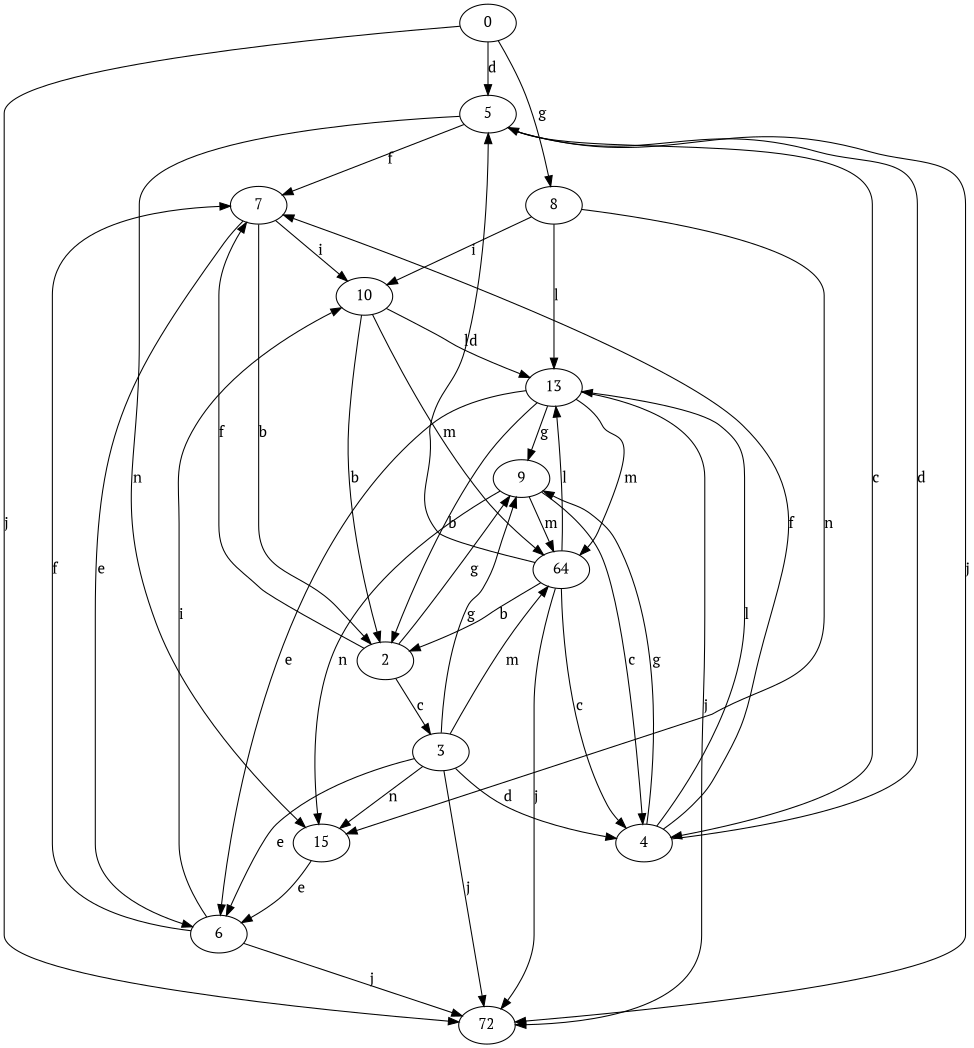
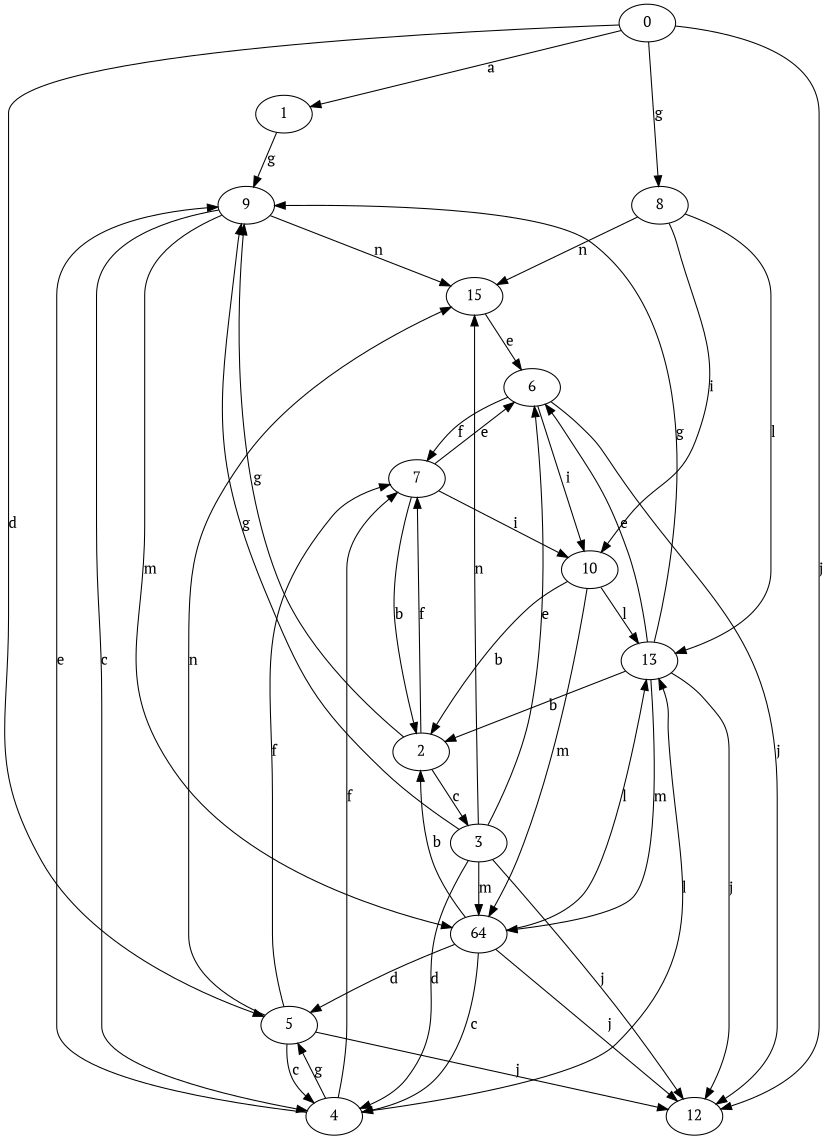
none -> (284, 114)
(922, 479) -> (319, 1071)
(657, 661) -> (60, 661)
(487, 1025) -> (694, 1116)
